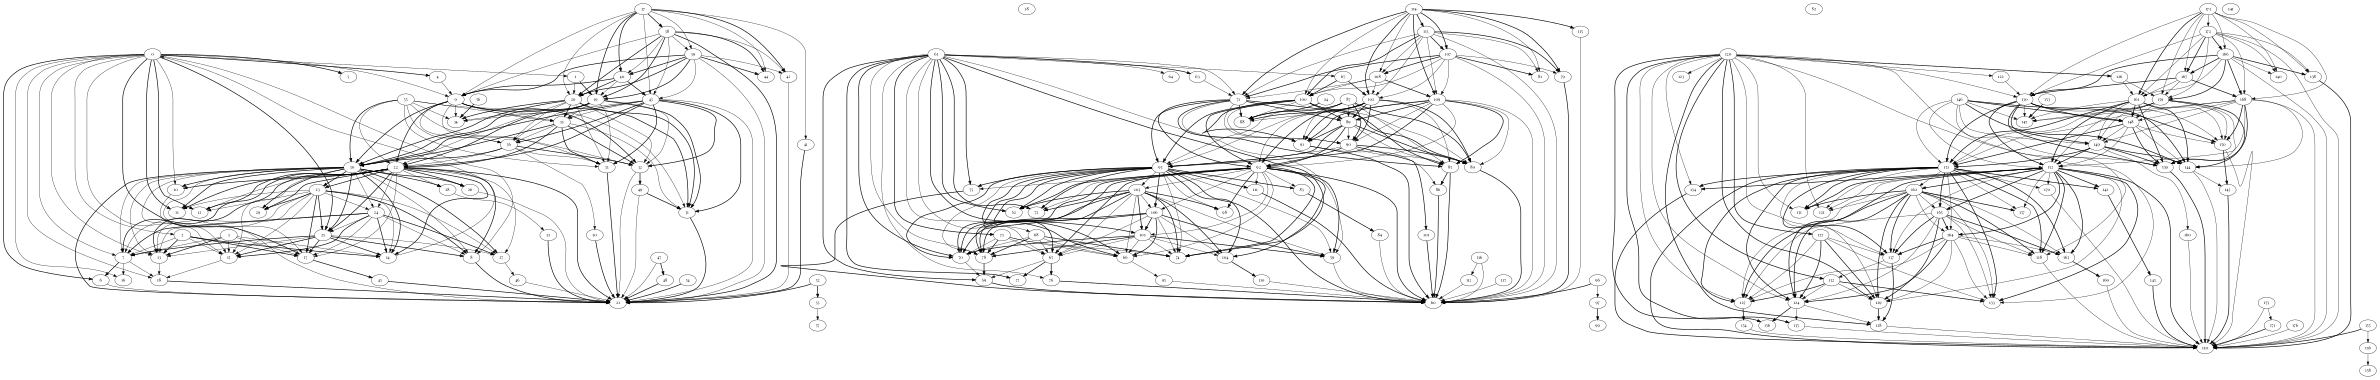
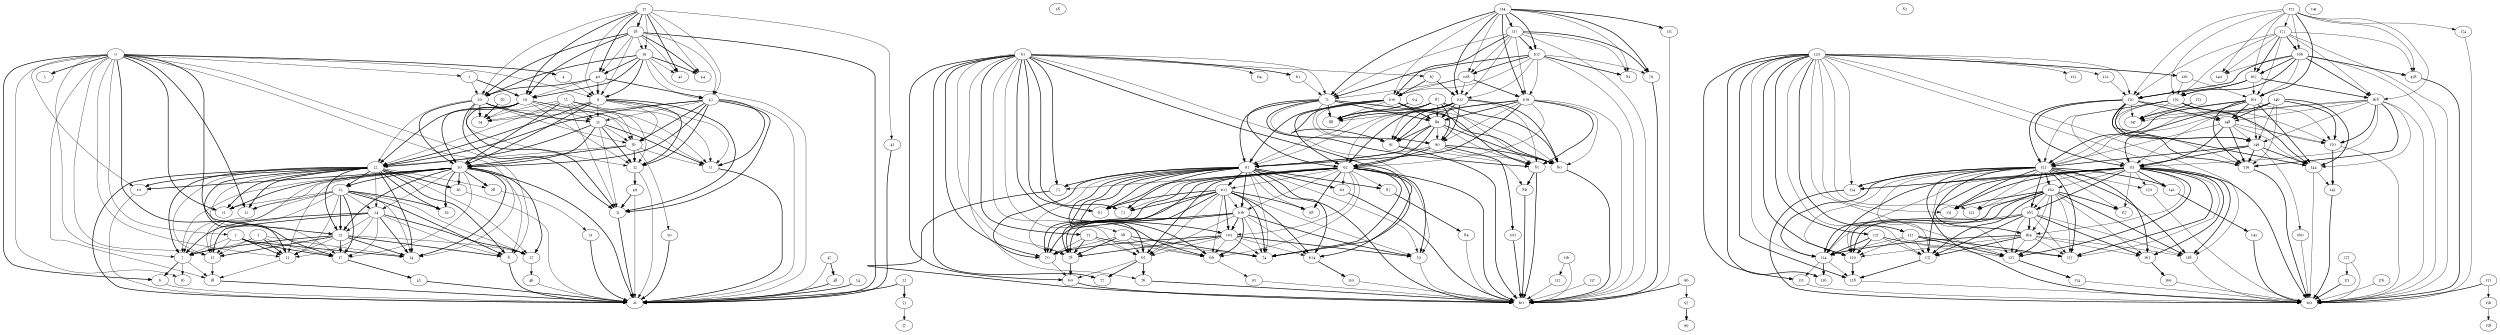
none -> (2463, 32)
(1448, 54) -> (1537, 54)
(2313, 77) -> (2413, 77)
(388, 146) -> (383, 133)
(1147, 180) -> (1234, 180)
(789, 262) -> none
(1866, 267) -> (1919, 246)
